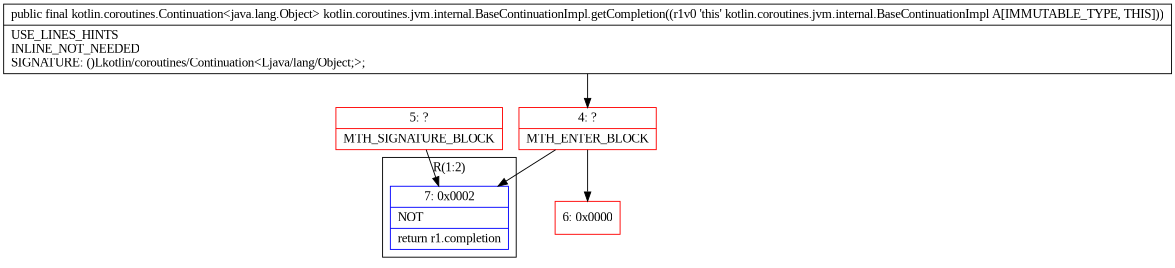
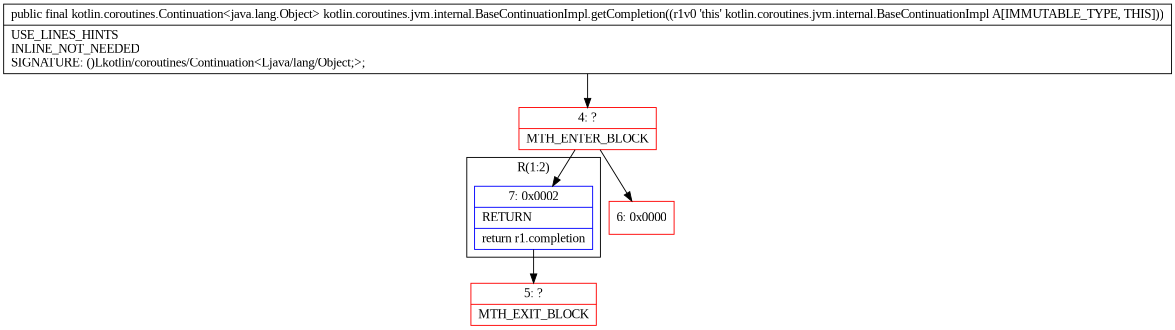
(419, 139) -> (534, 314)
(431, 164) -> (534, 263)
(411, 217) -> (507, 217)
